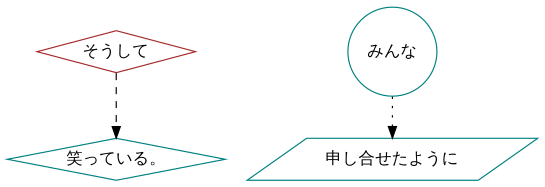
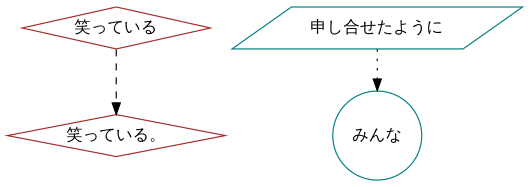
(116, 52) -> (116, 28)
(392, 111) -> (377, 64)
(116, 159) -> (116, 136)
